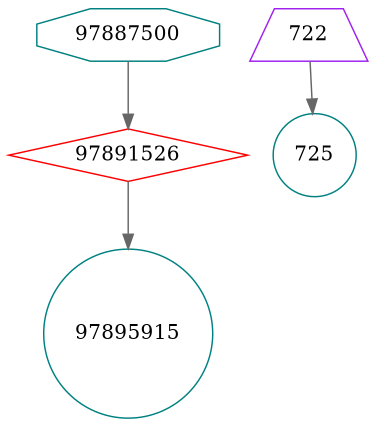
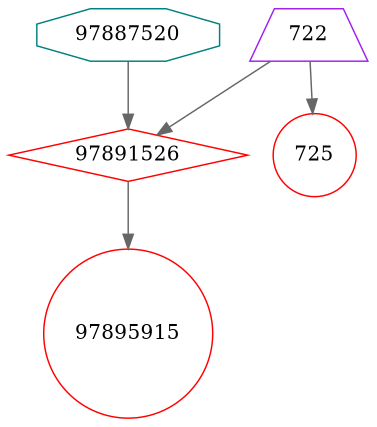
(128, 35) -> (128, 35)
none -> (220, 94)
(315, 155) -> (315, 155)
(128, 334) -> (128, 334)
